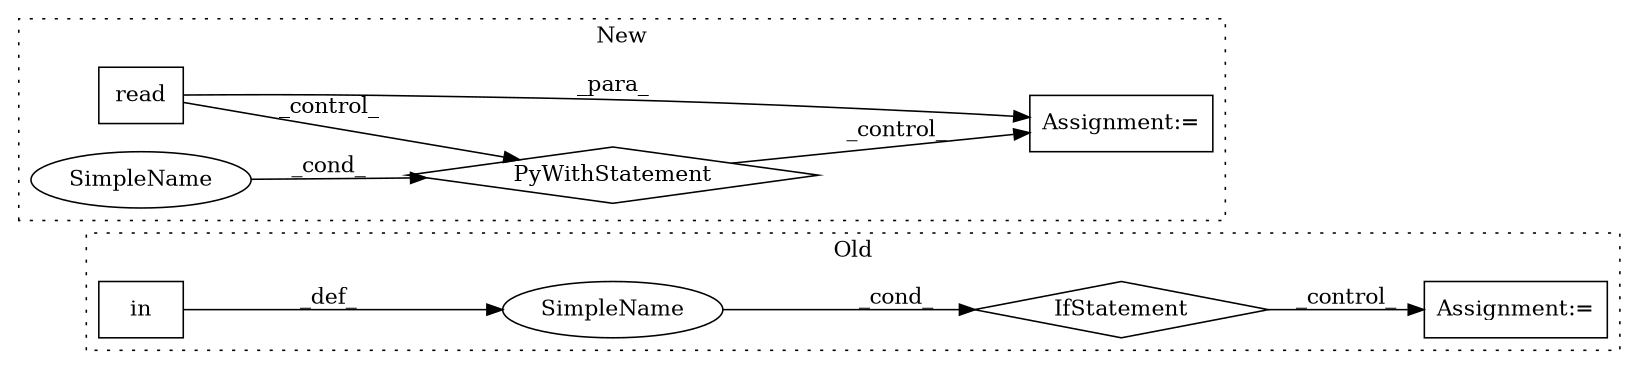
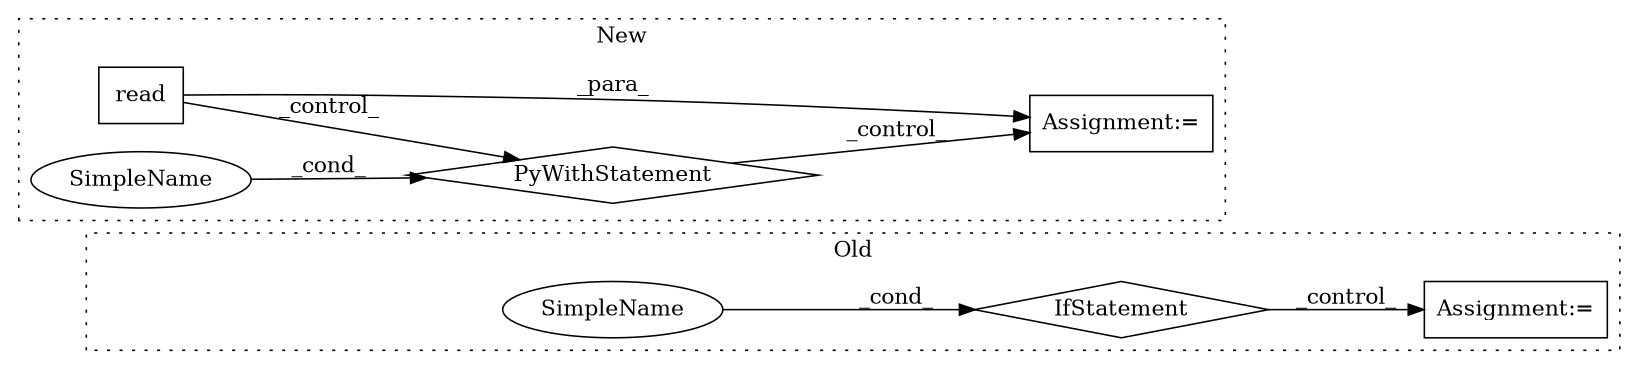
(141, 310) -> none
